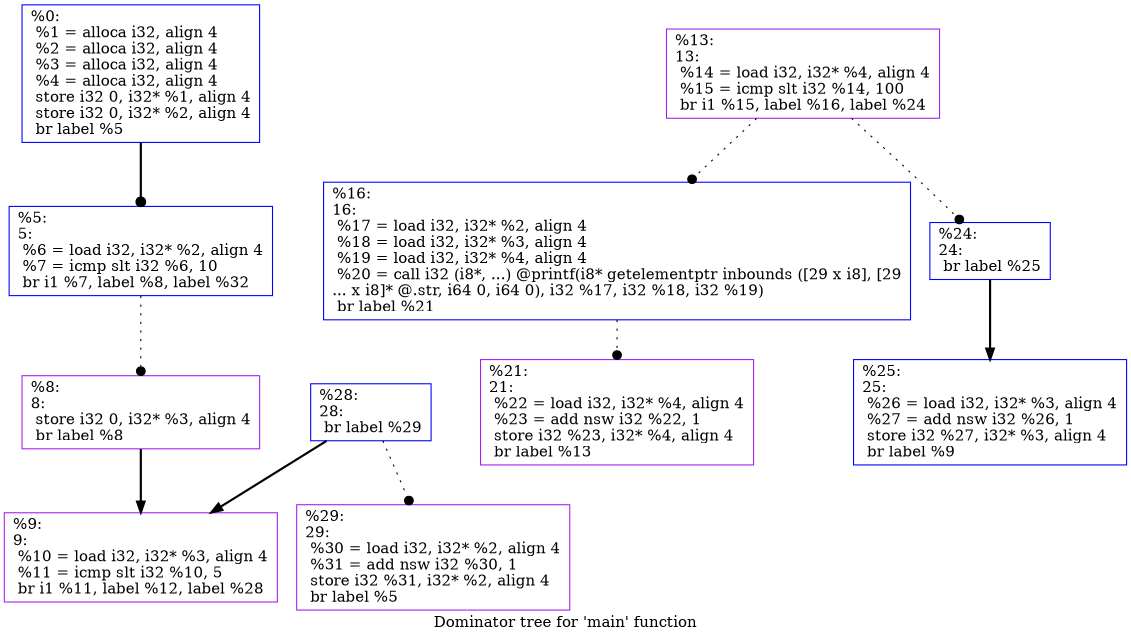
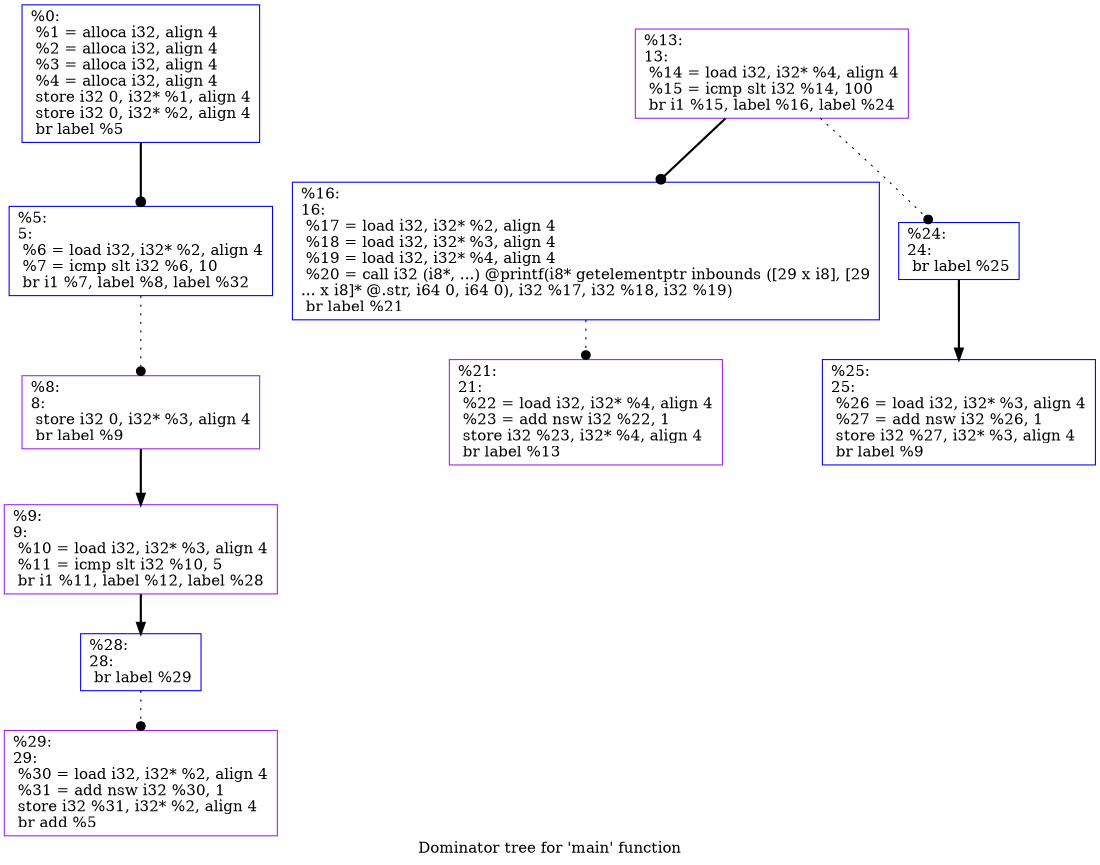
(726, 147) -> (695, 147)
(77, 436) -> (77, 436)
(274, 474) -> (141, 608)
(352, 597) -> (55, 823)
